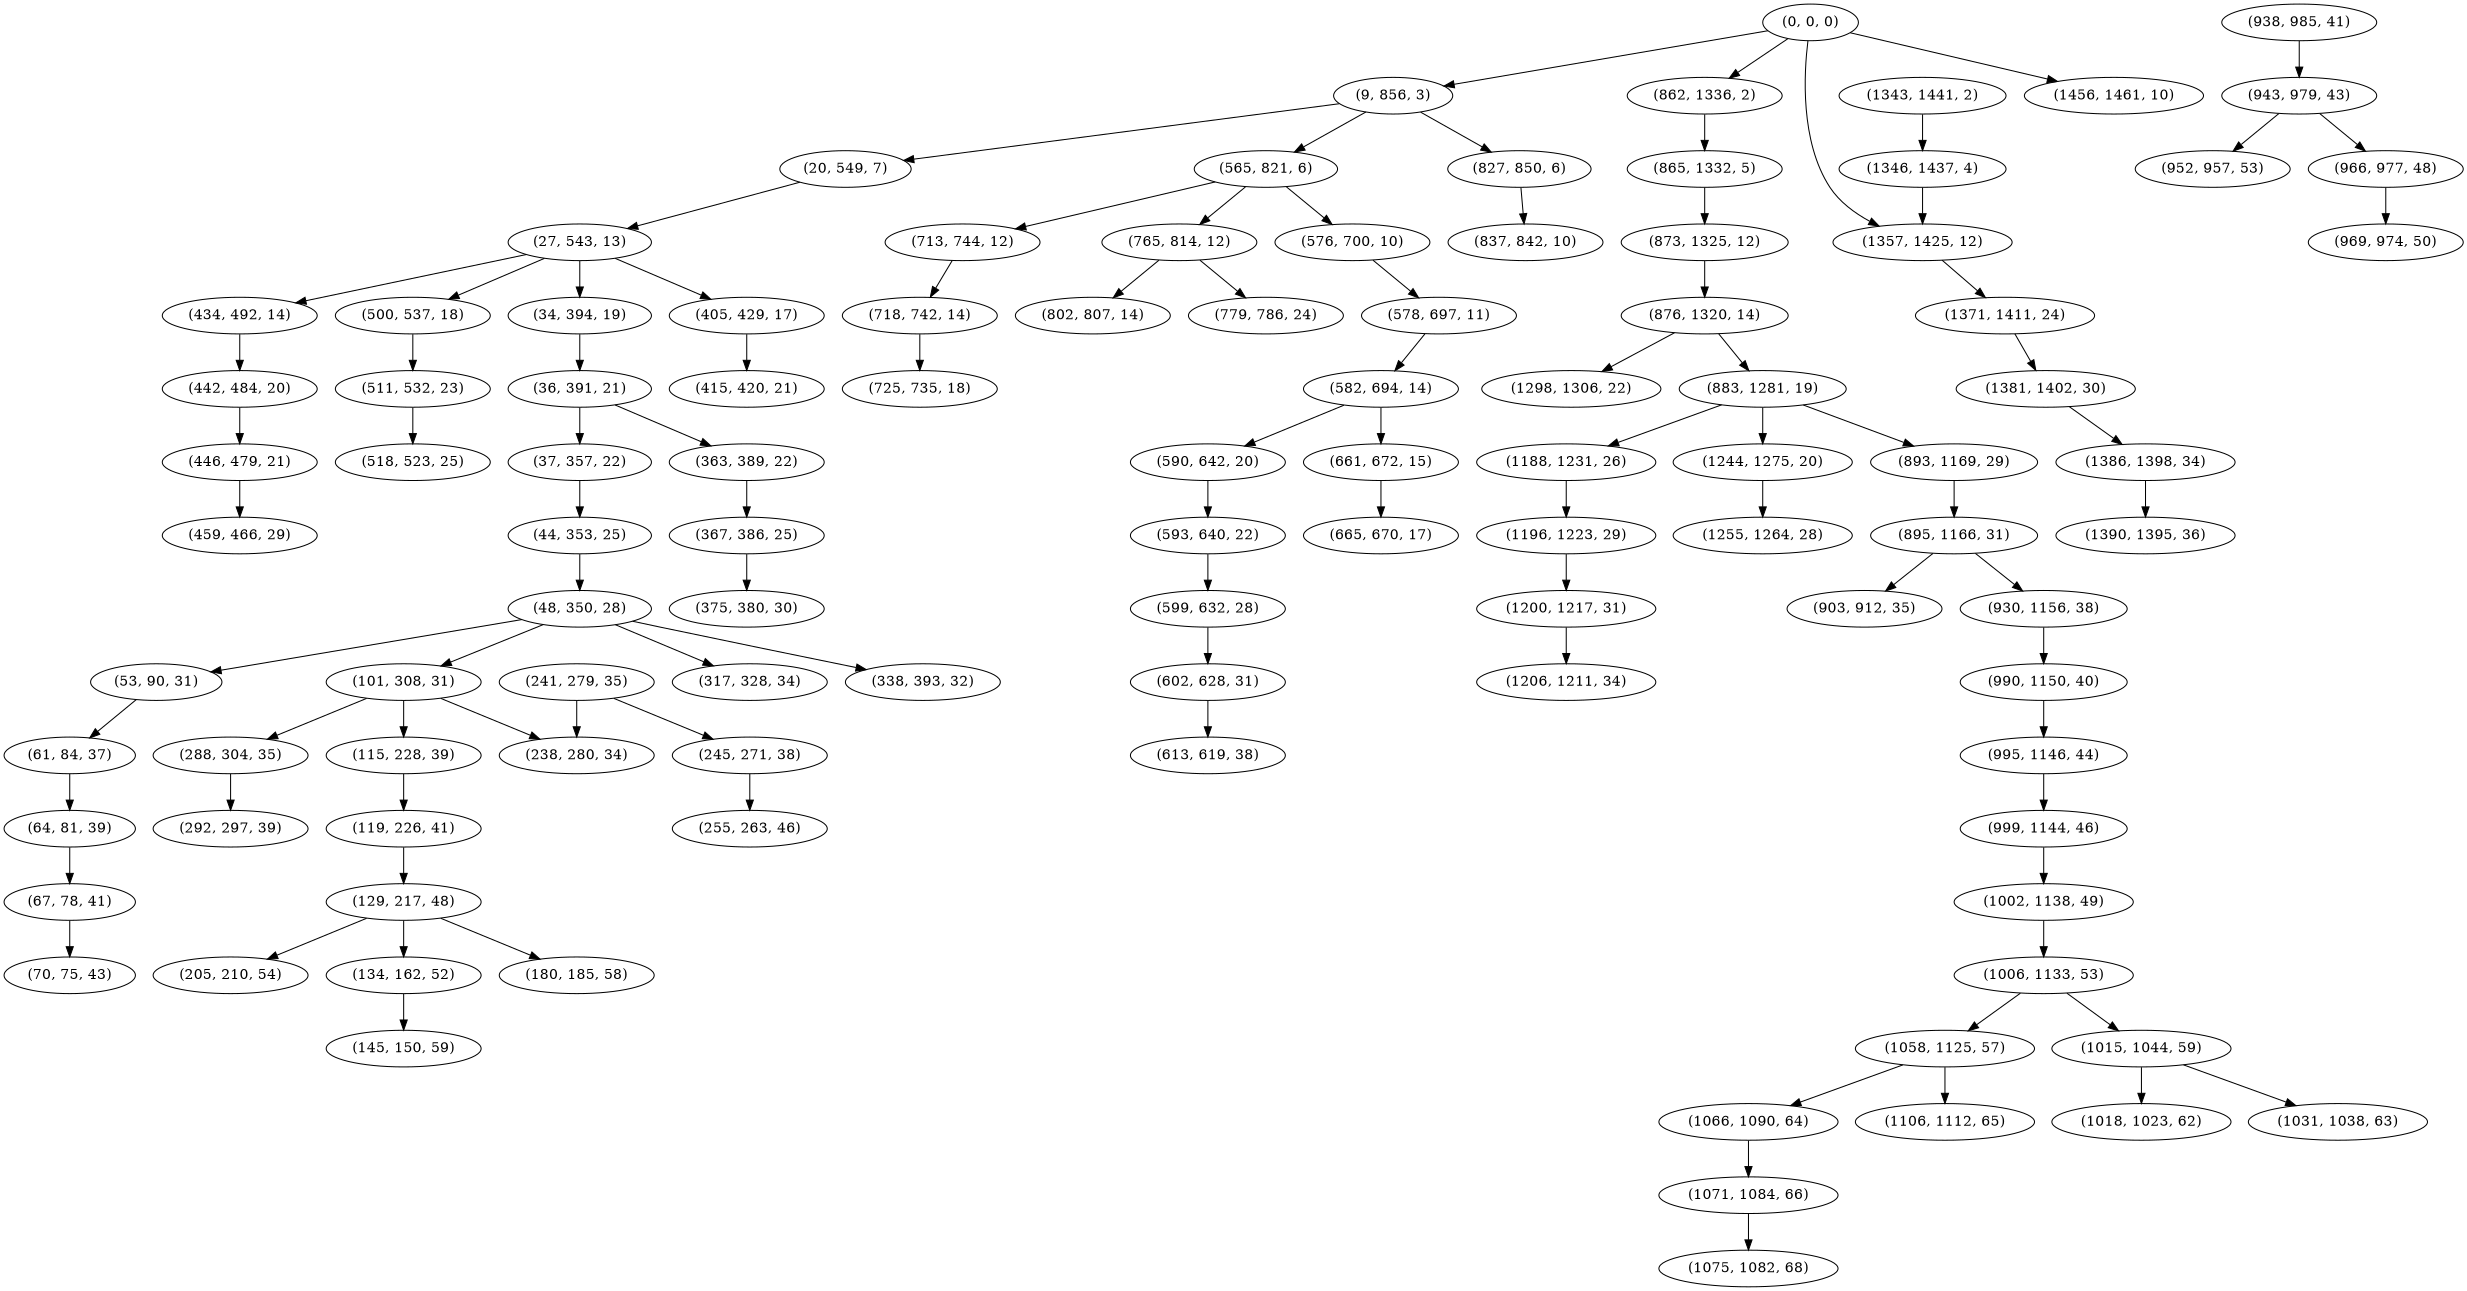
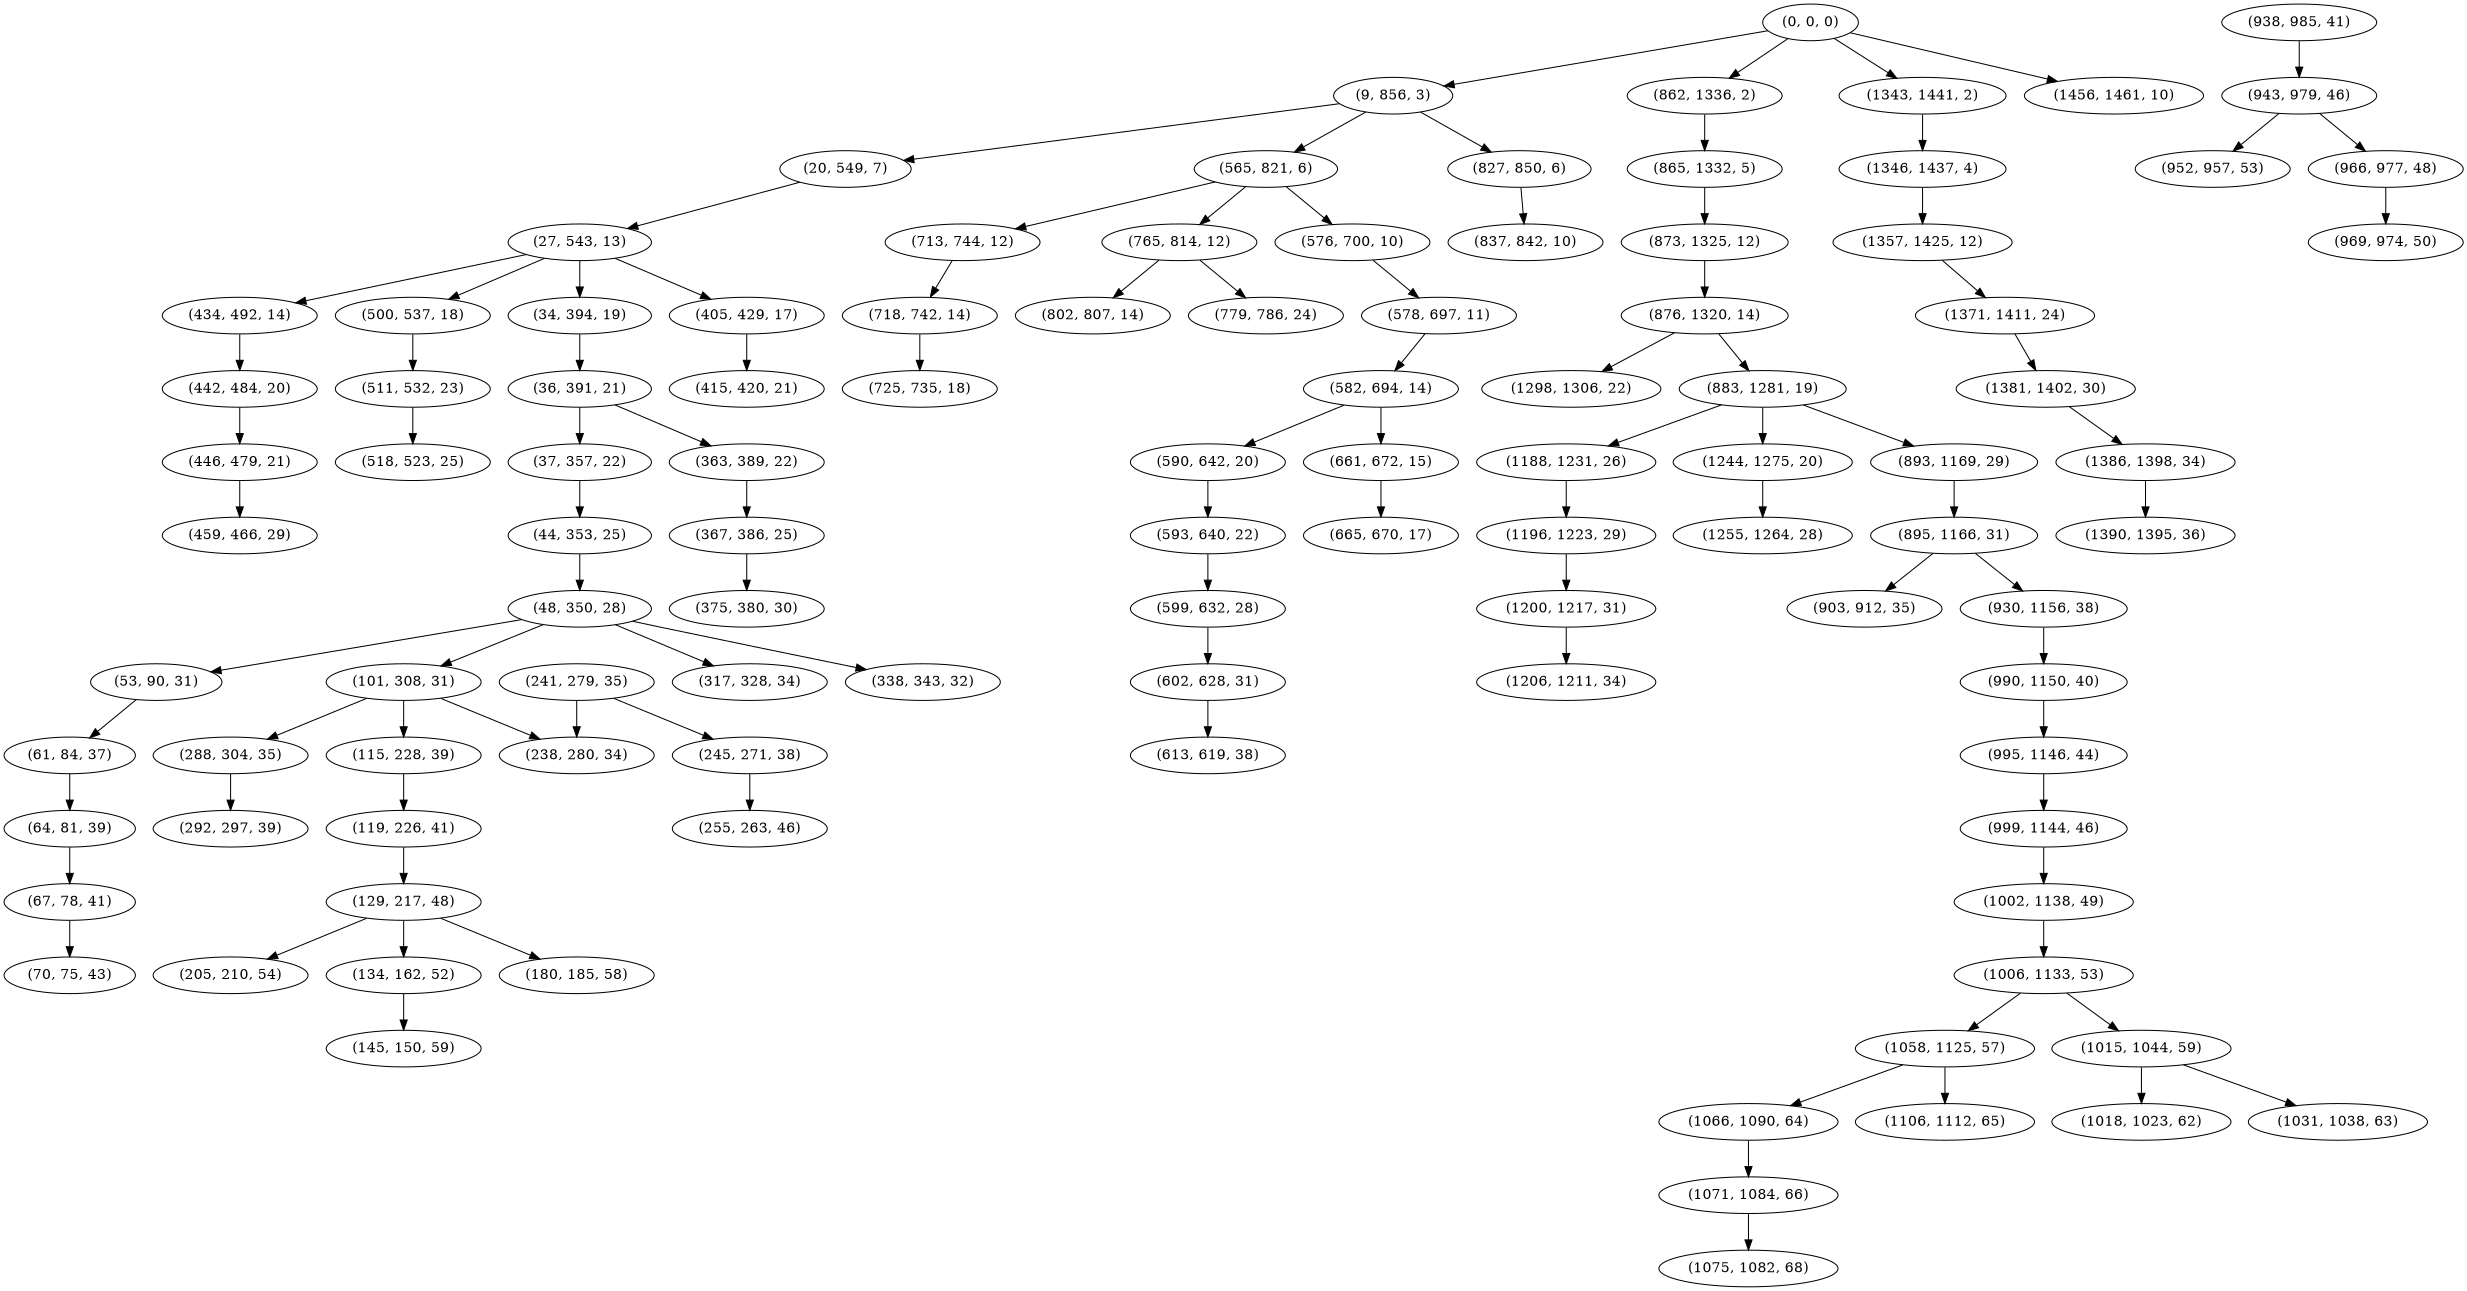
(2299, 96) -> (2299, 96)
(1812, 142) -> (1861, 56)
(923, 682) -> (923, 682)
